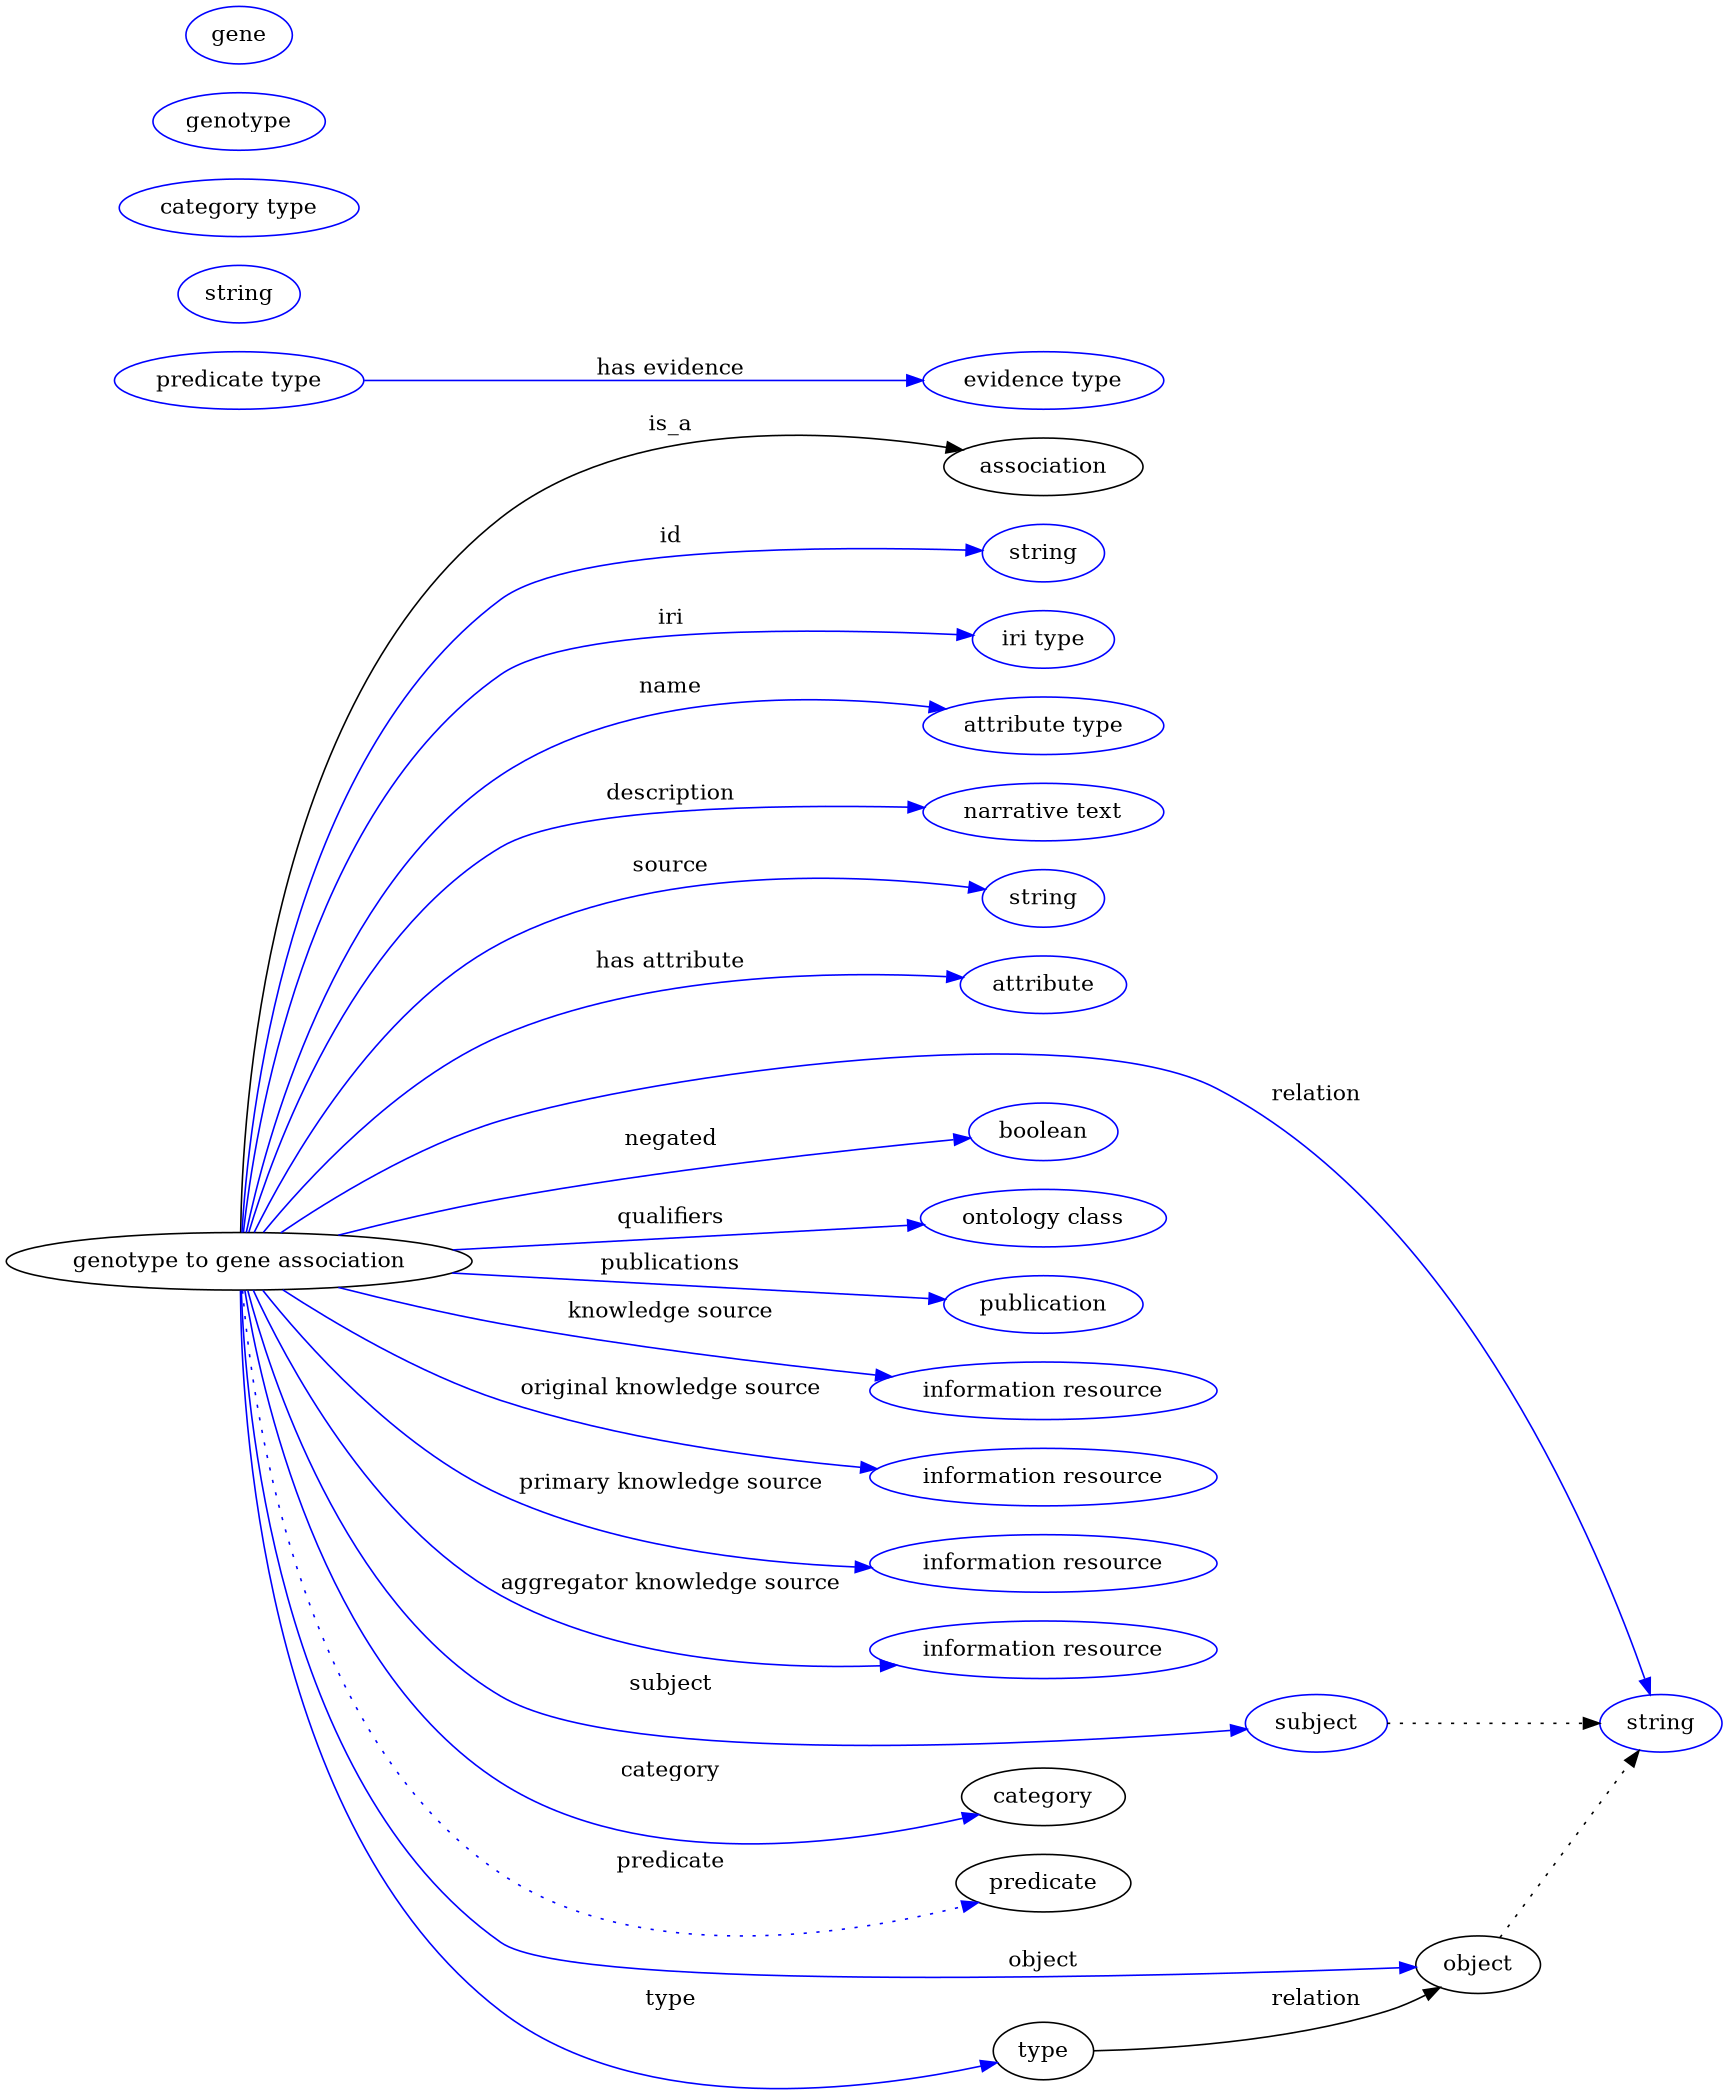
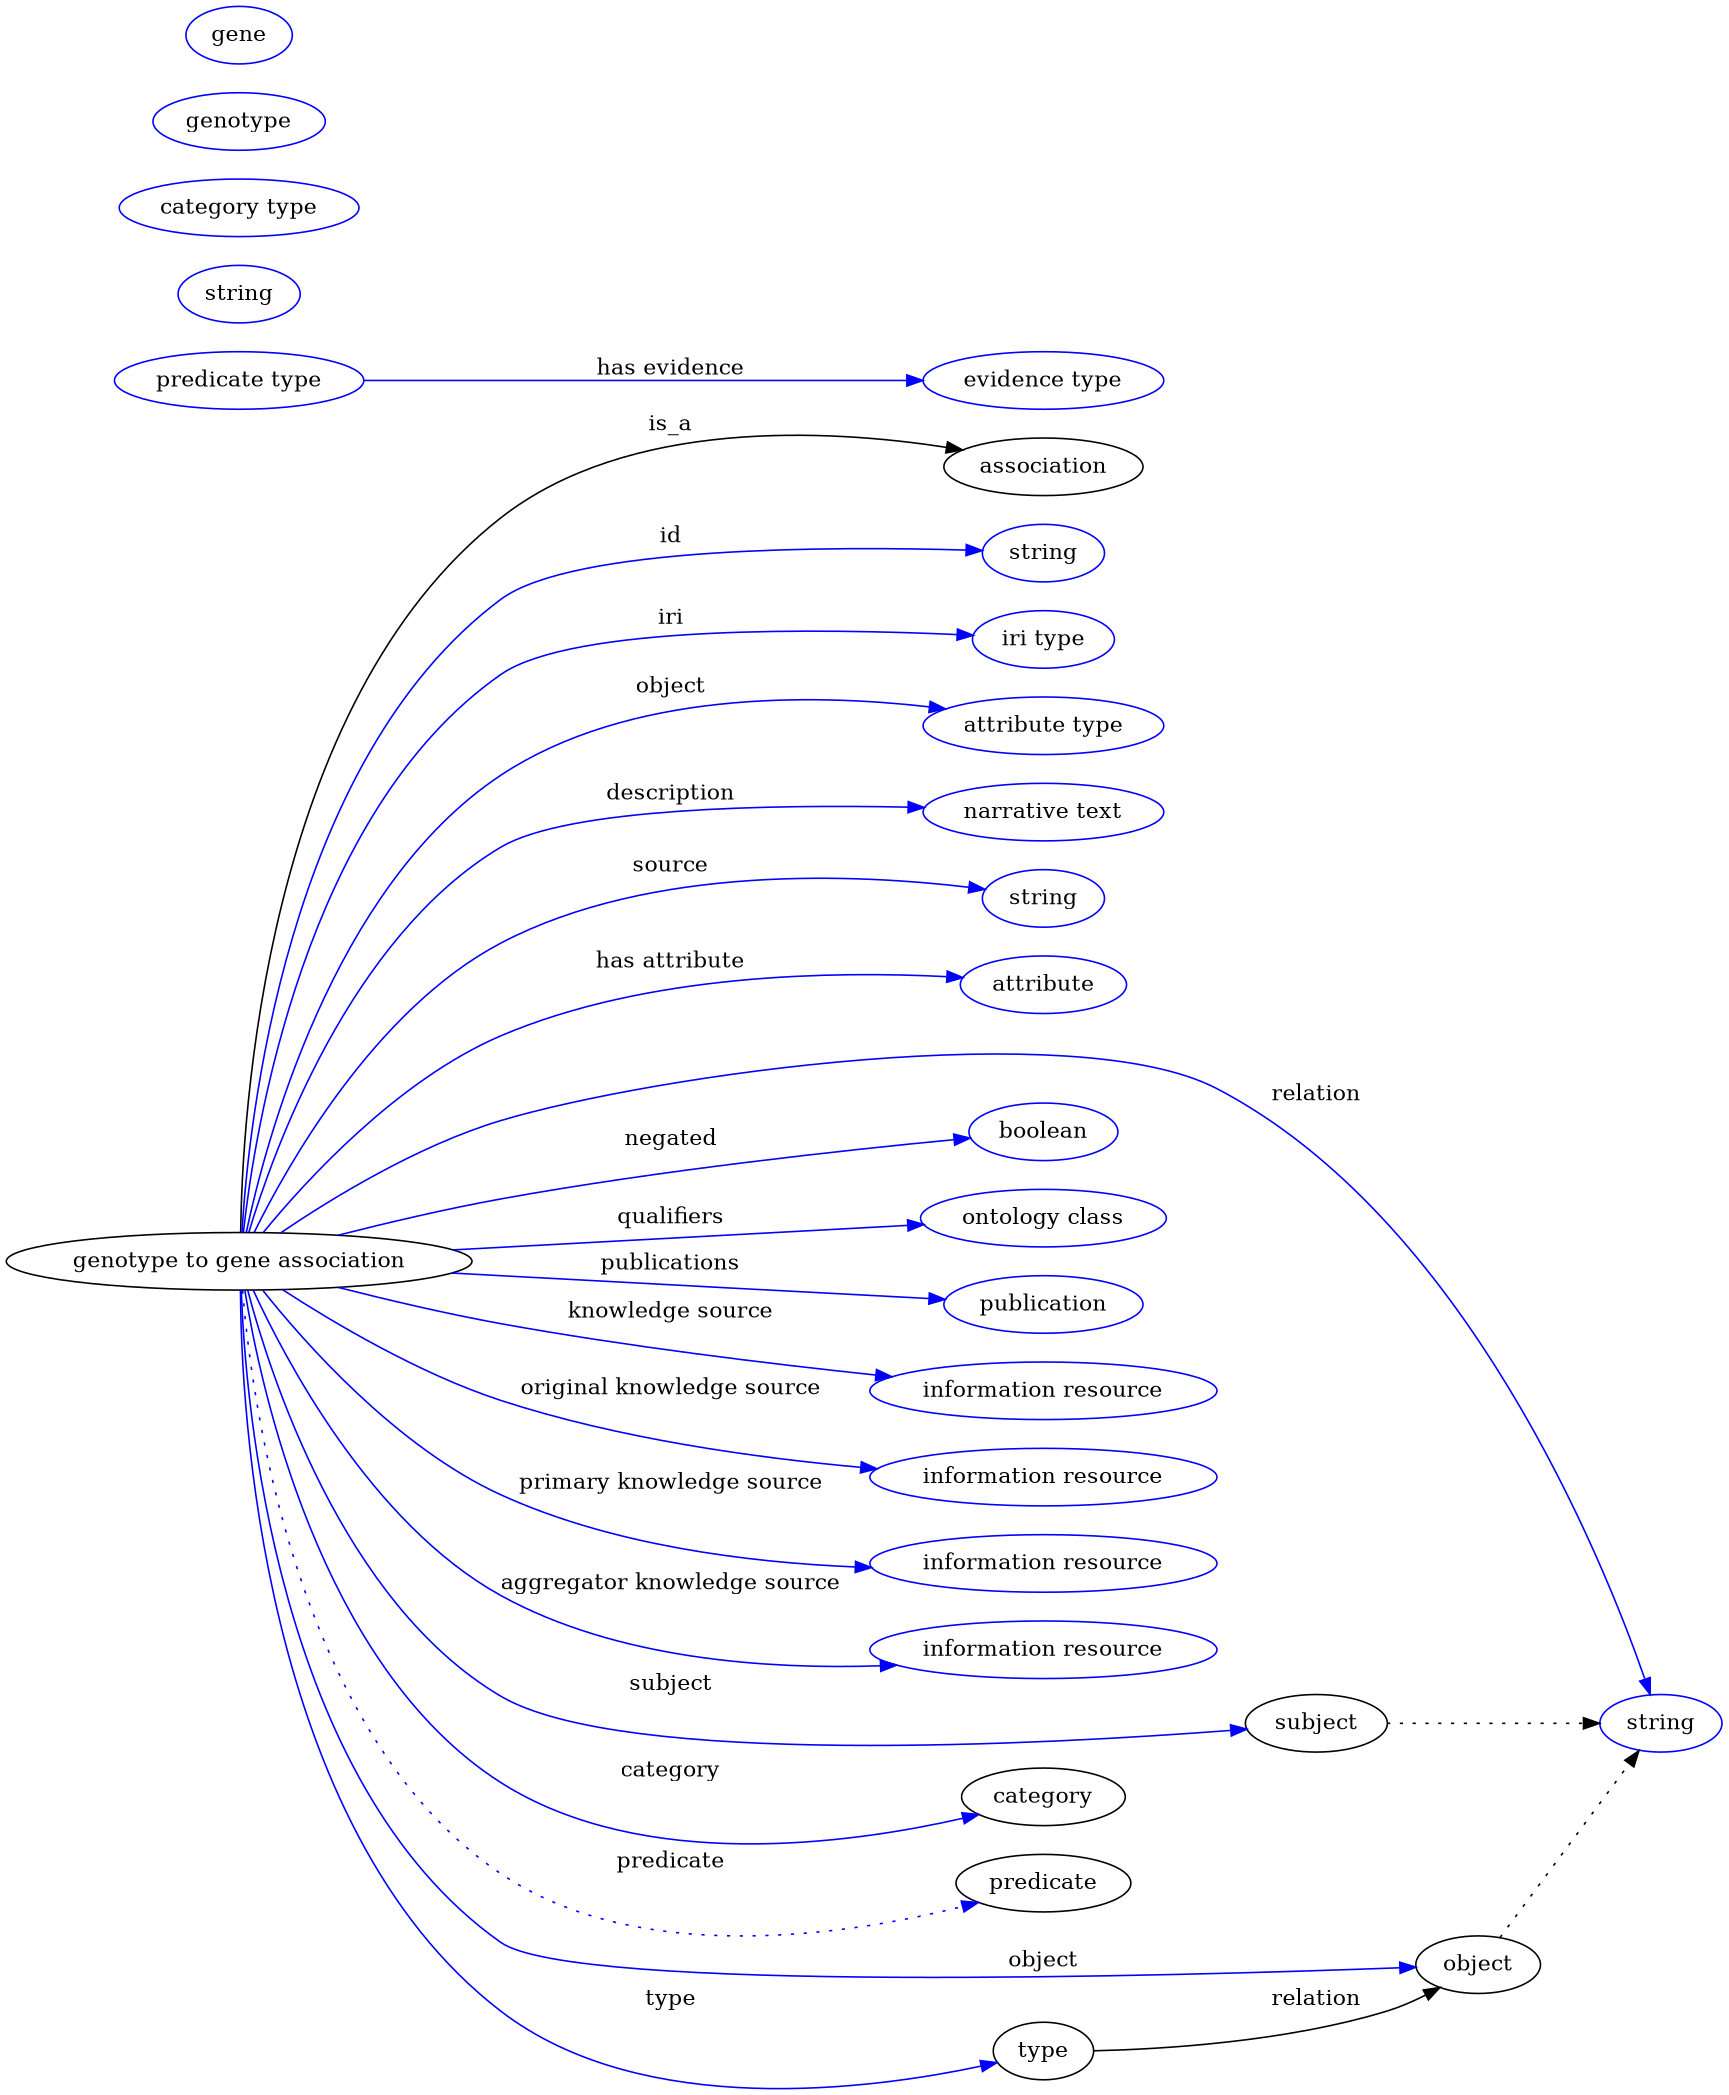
(671, 687) -> (671, 687)
(1316, 1723) -> (1316, 1723)
